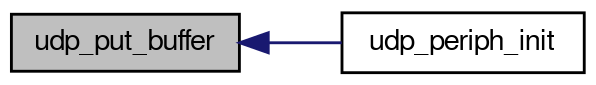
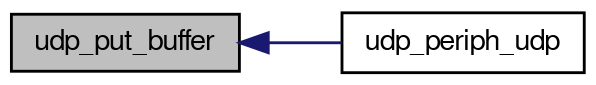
(463, 43) -> (463, 43)
